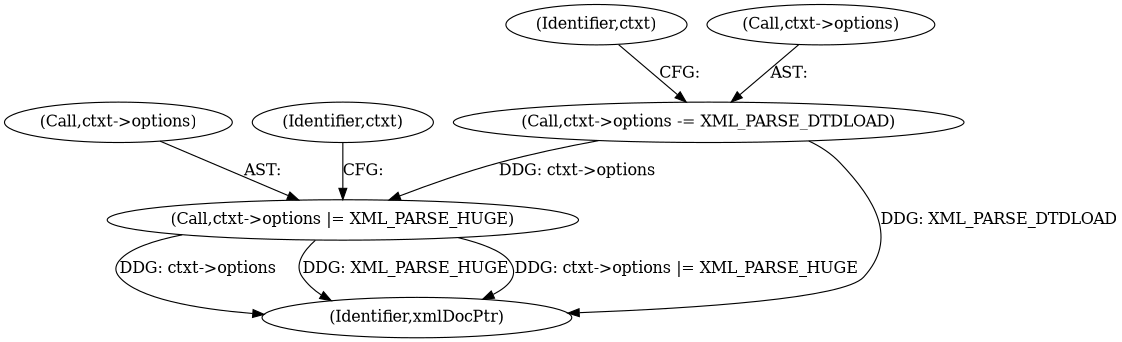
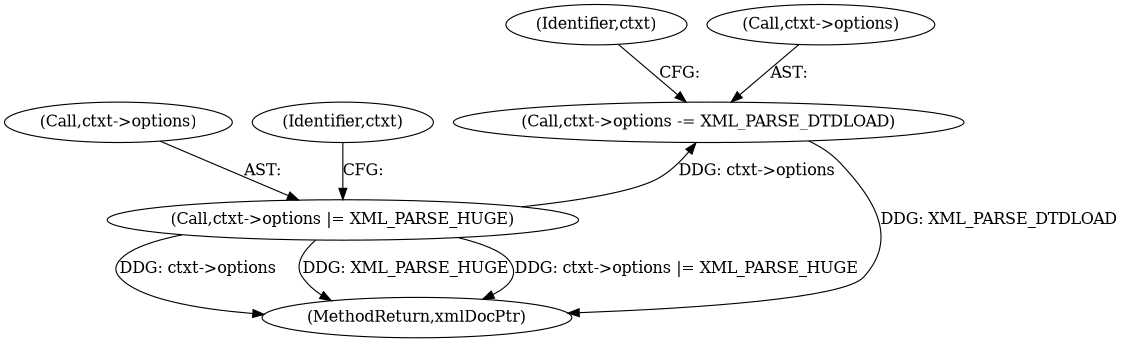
(498, 163) -> (611, 193)
(417, 318) -> (417, 318)
